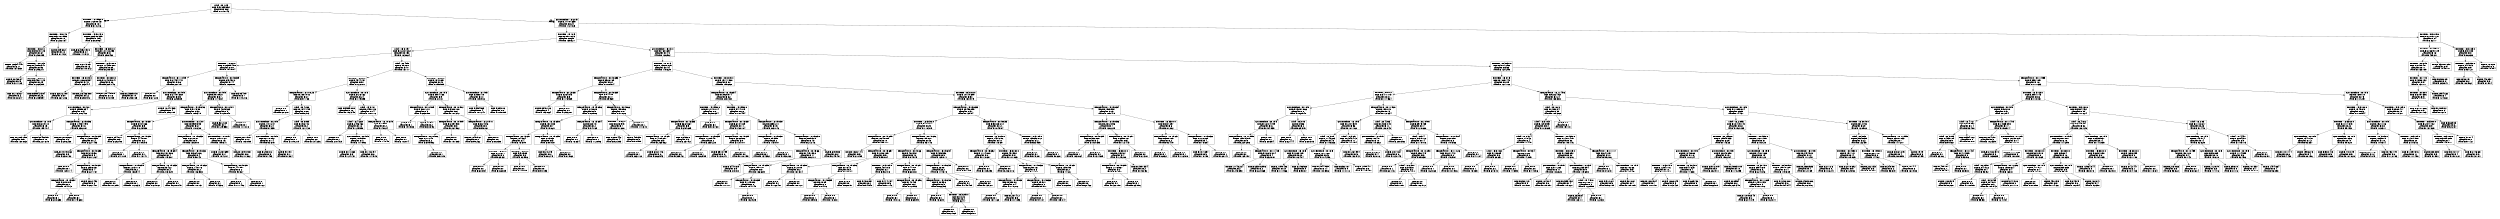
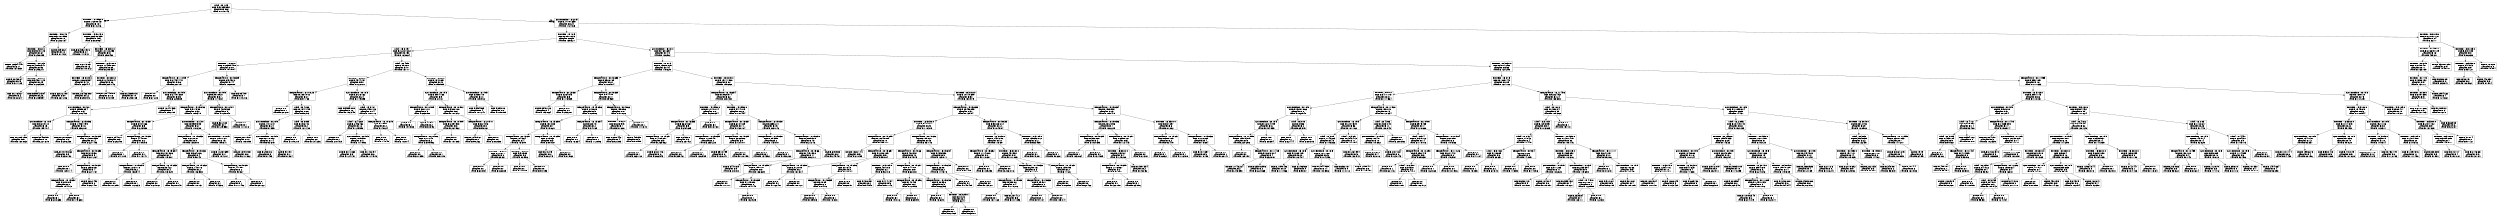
none -> (415, 154)
(1340, 158) -> (1357, 161)
